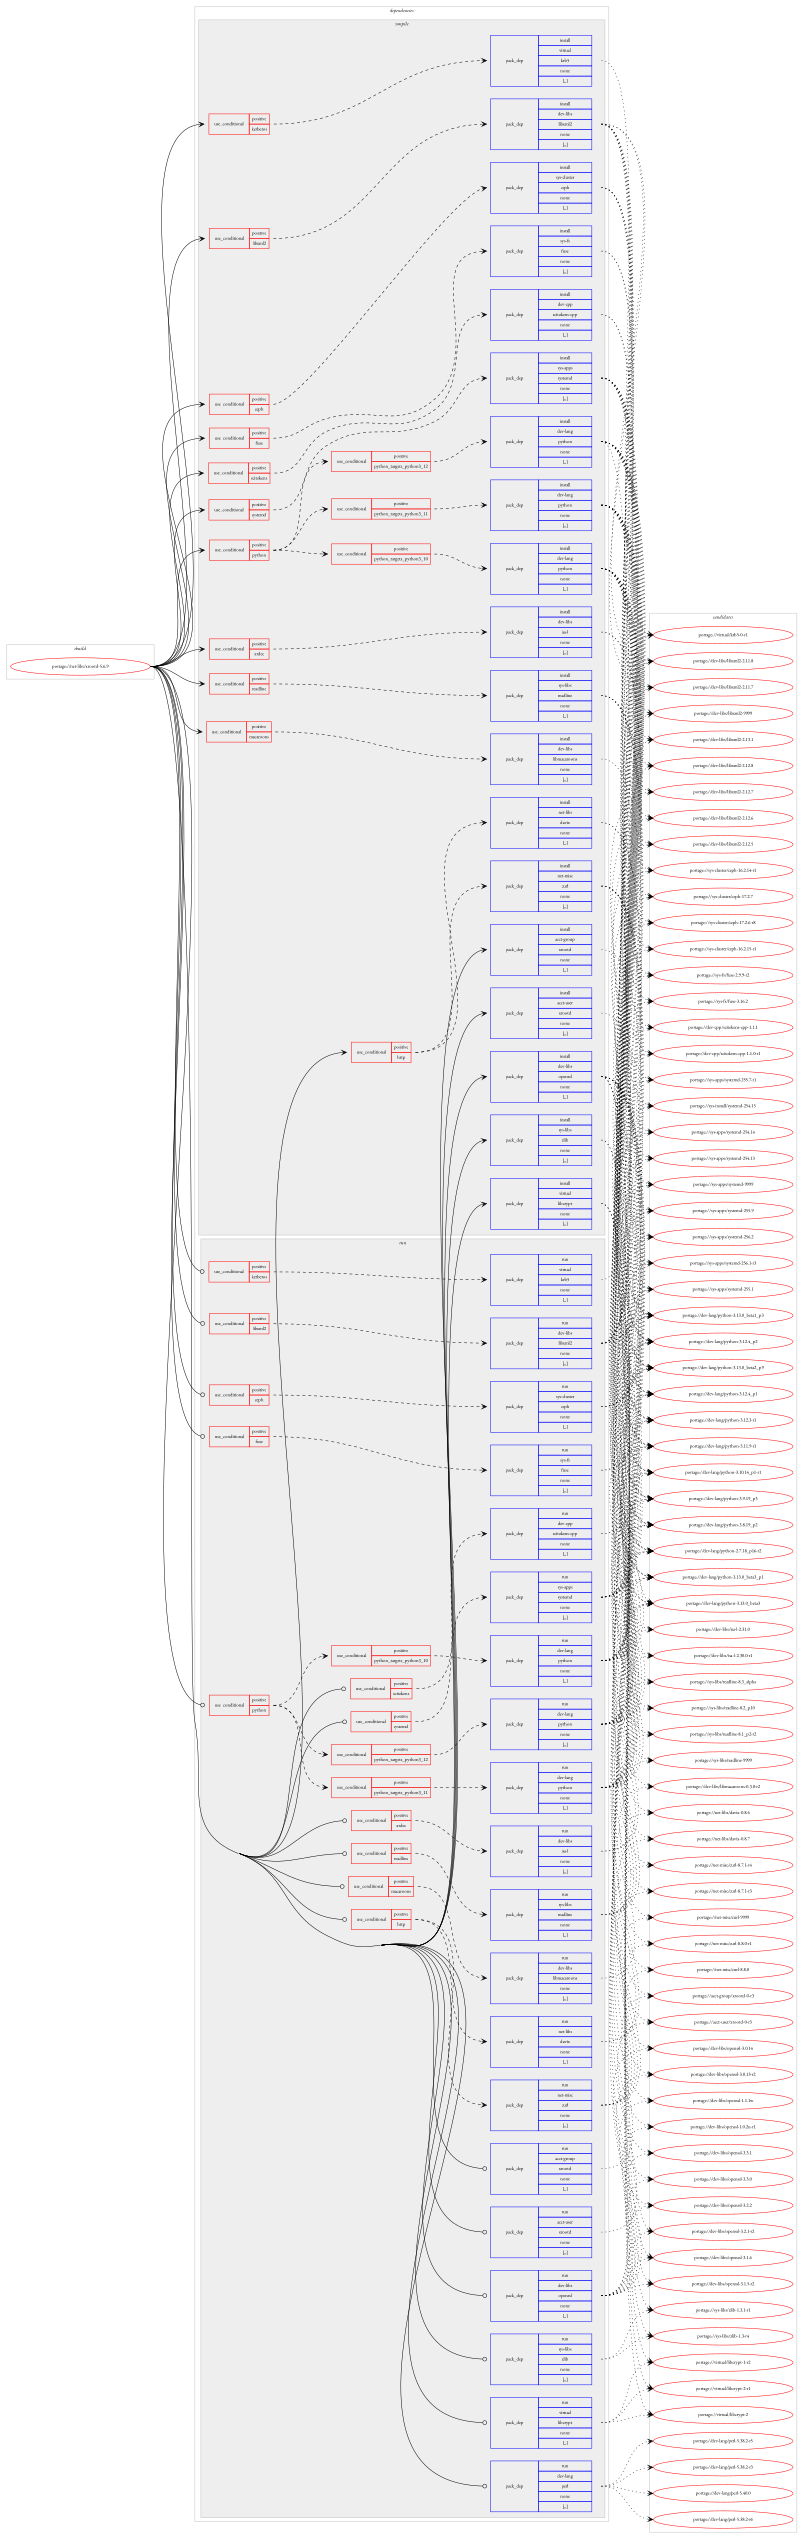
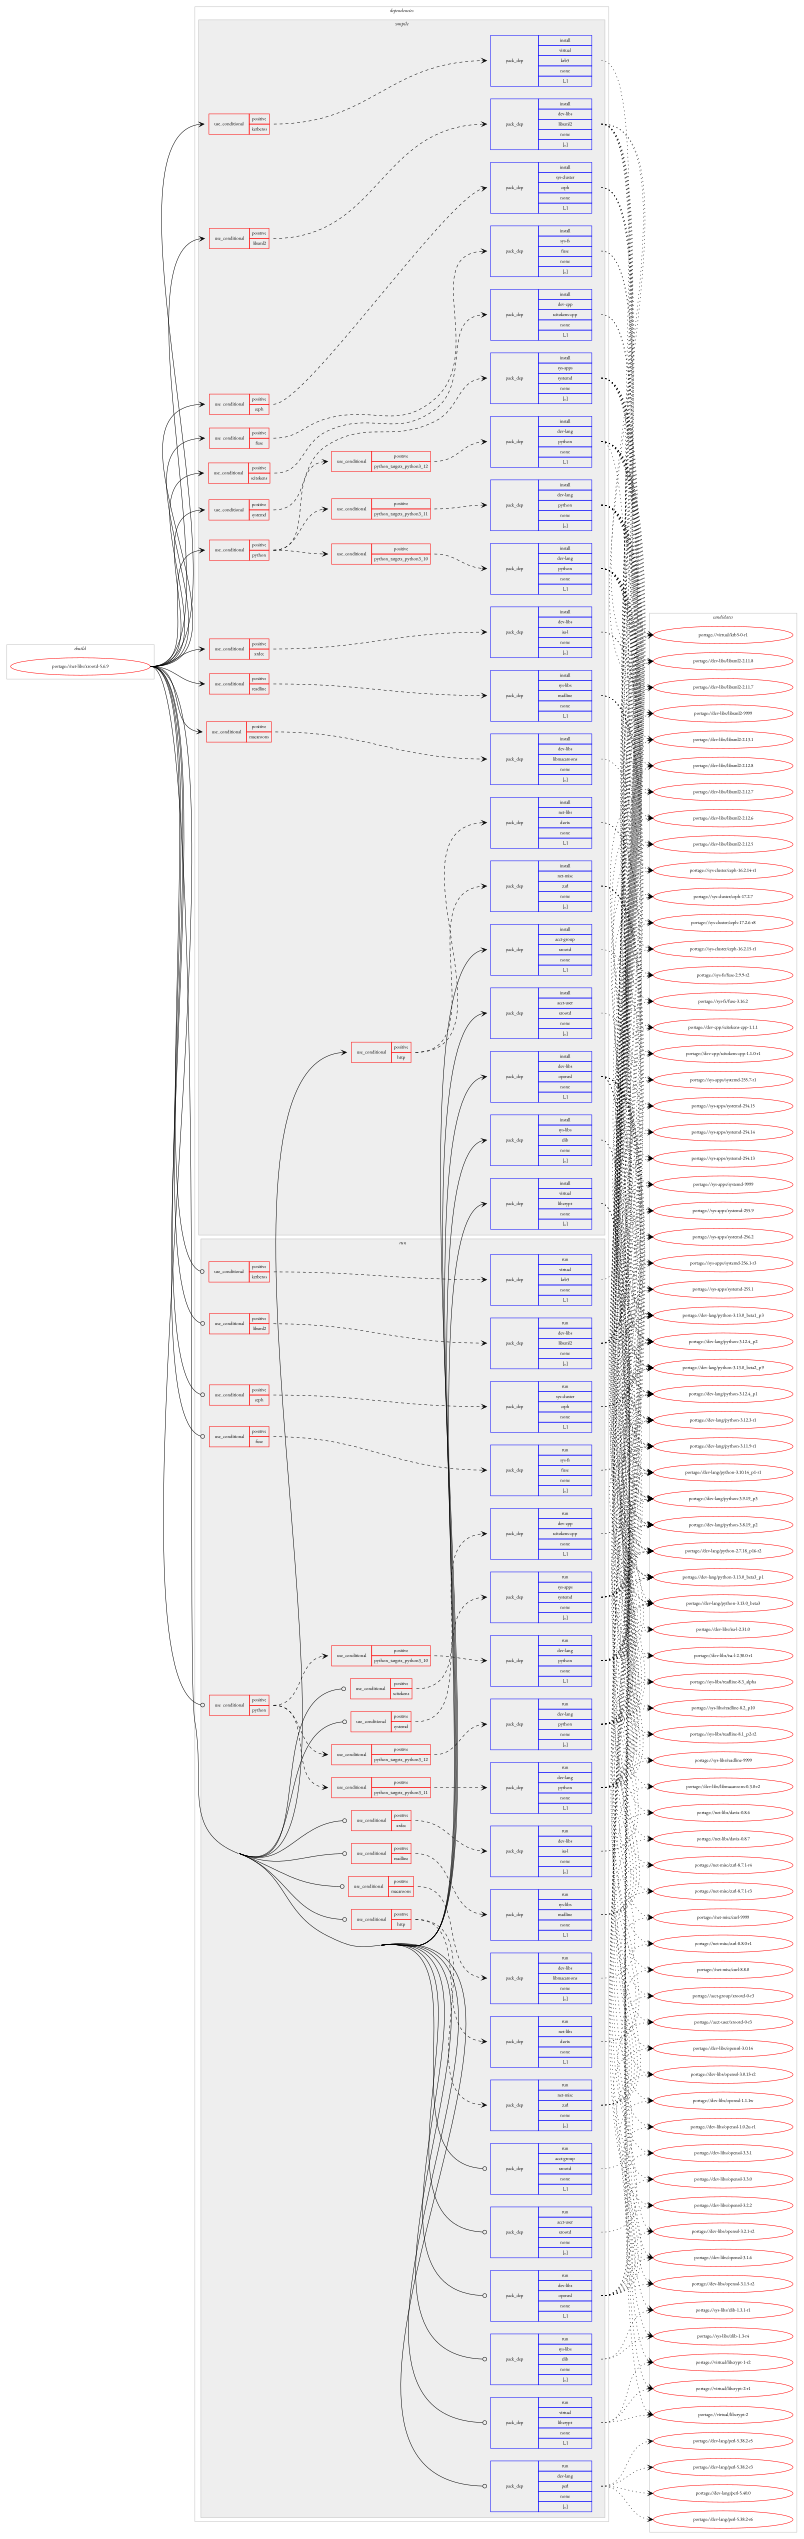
(723, 1106) -> (723, 1106)
